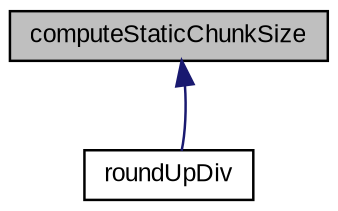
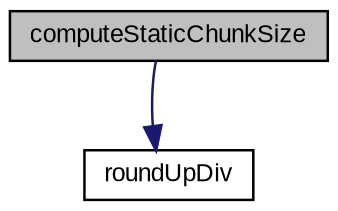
(185, 118) -> (152, 93)
